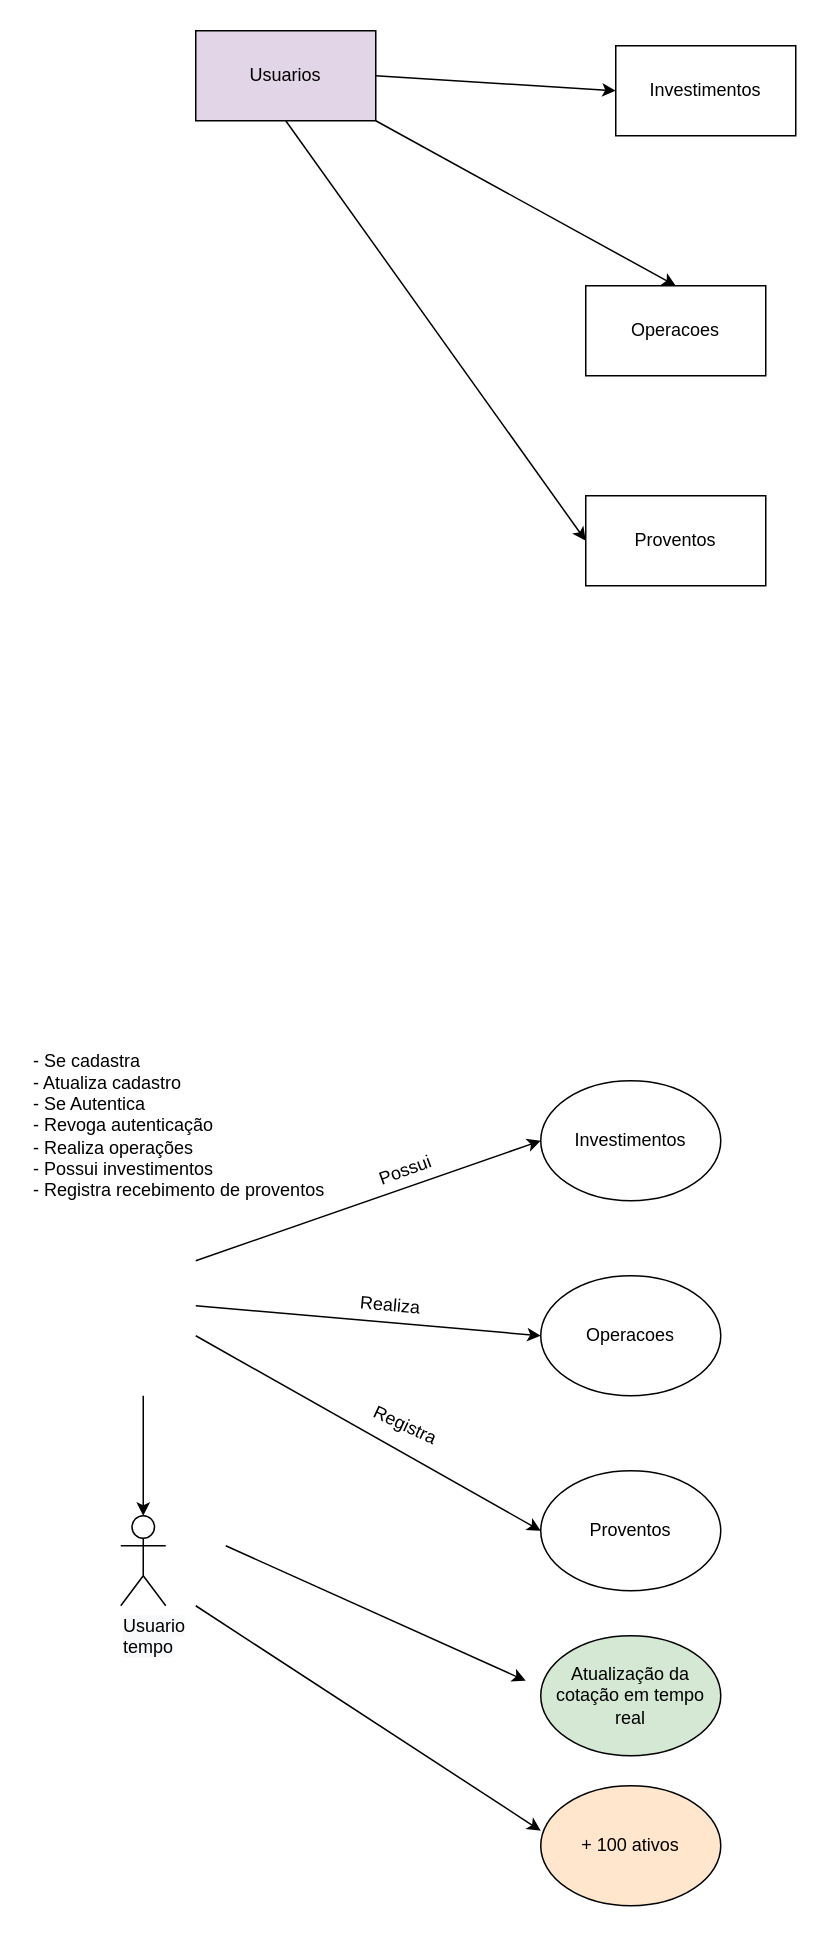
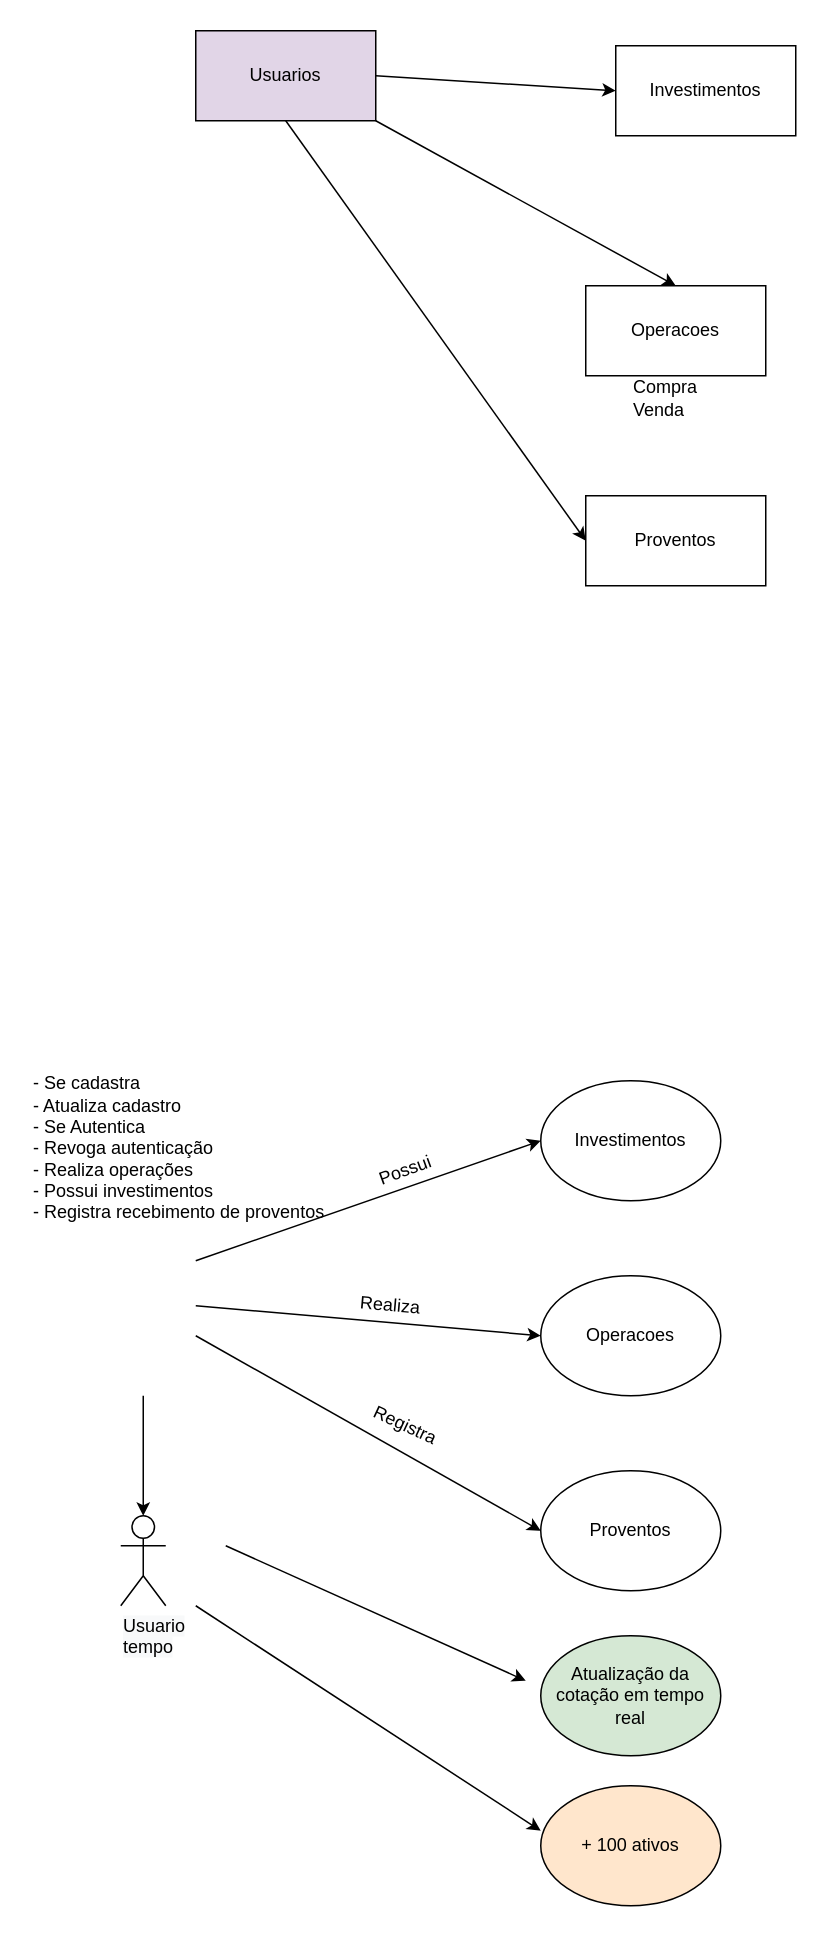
none -> (676, 398)
(181, 1126) -> (181, 1148)
